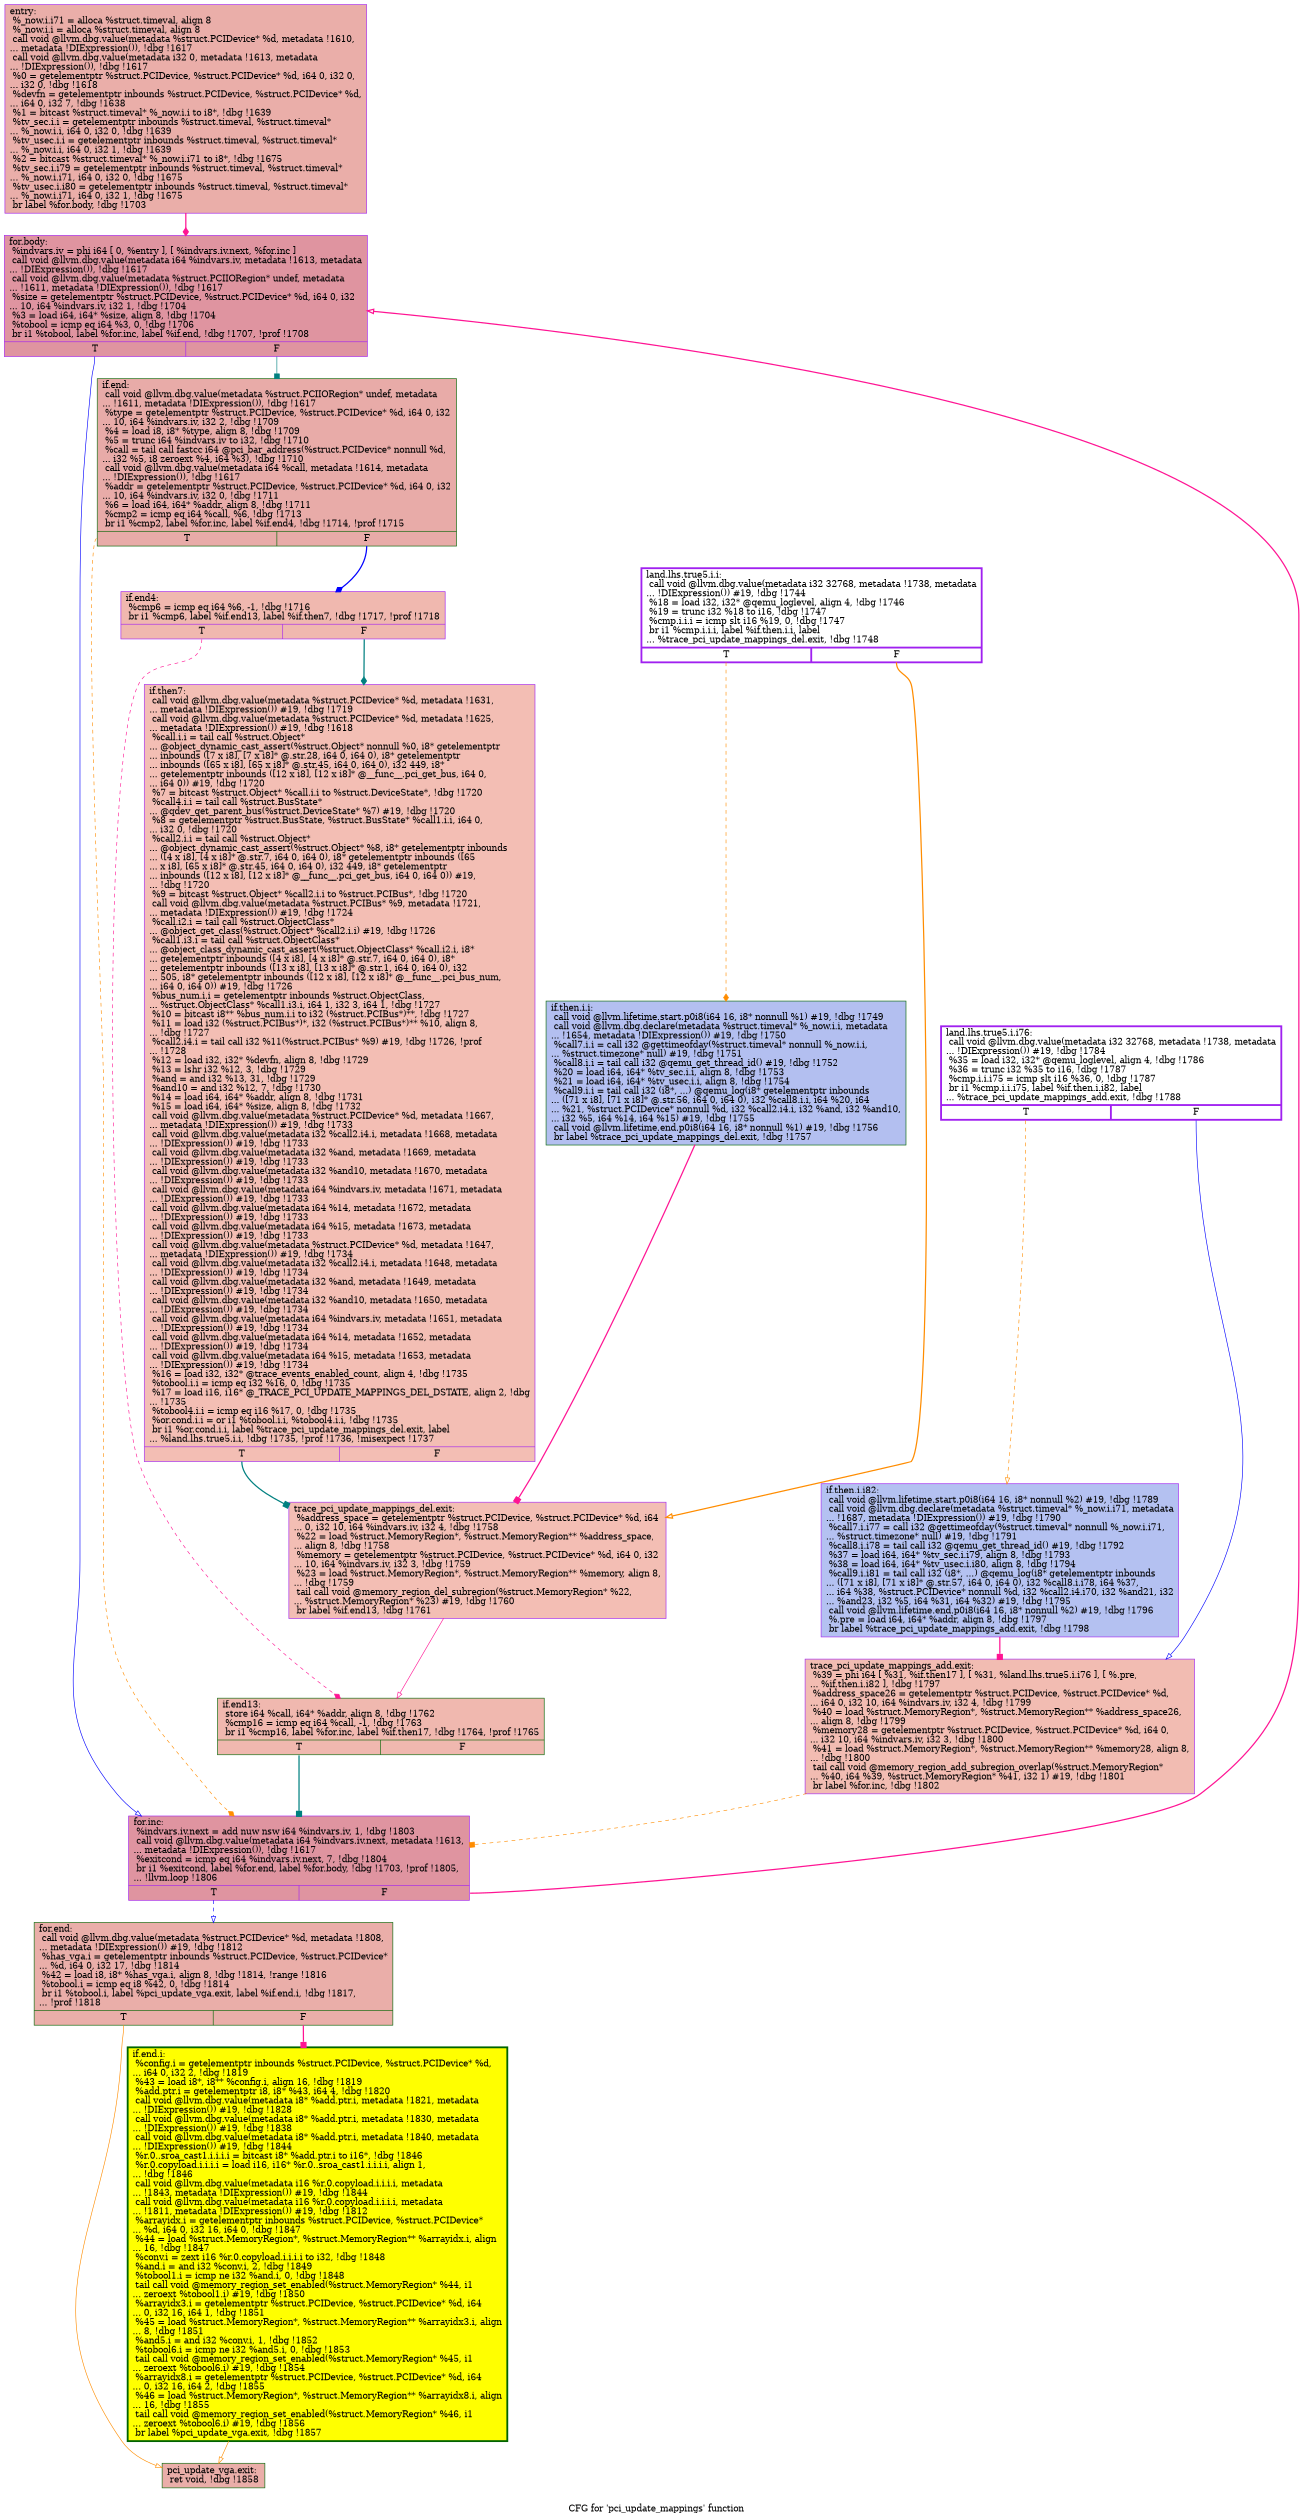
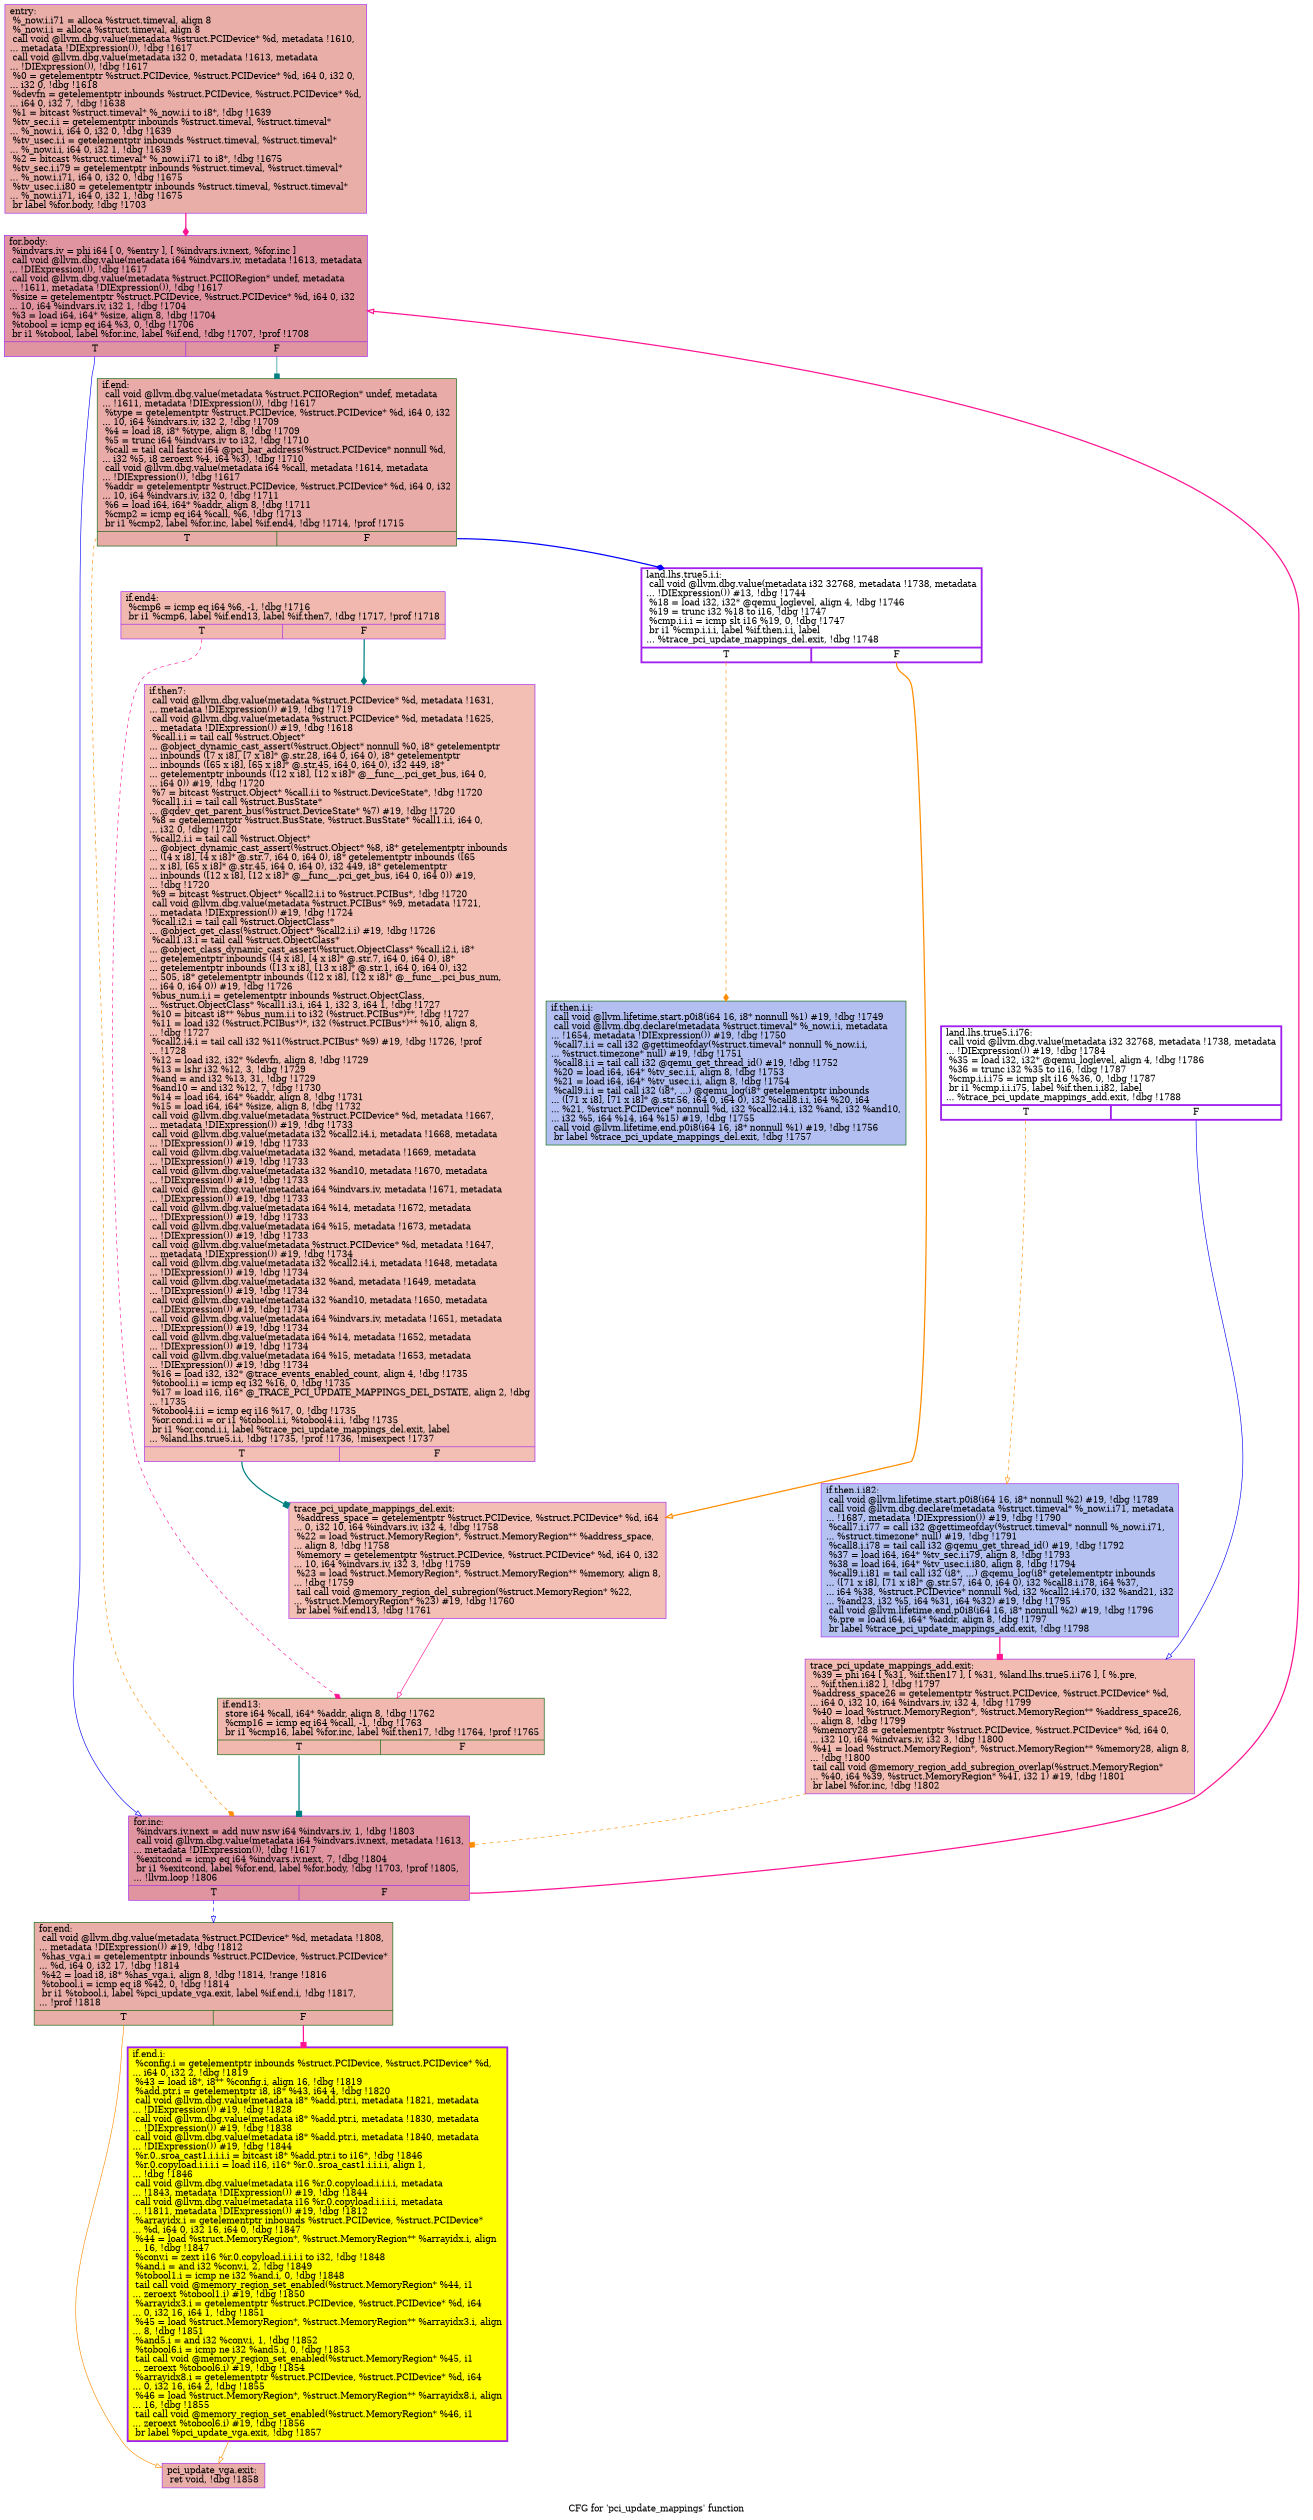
(359, 570) -> (558, 547)
(726, 594) -> (726, 594)
(236, 802) -> (236, 802)
(612, 1323) -> none
(317, 2244) -> (317, 2244)
(214, 2476) -> (214, 2476)
